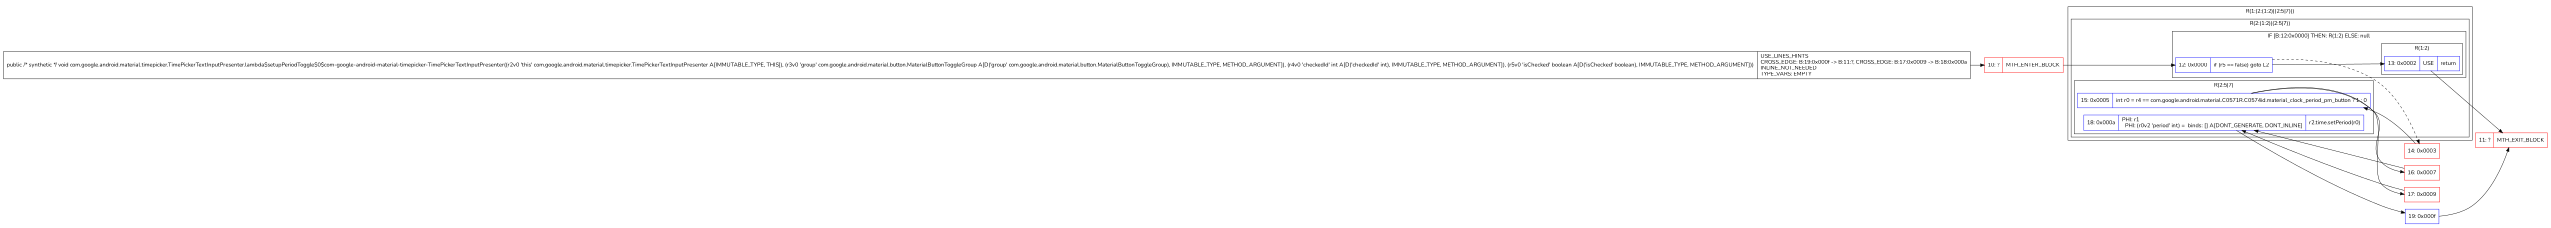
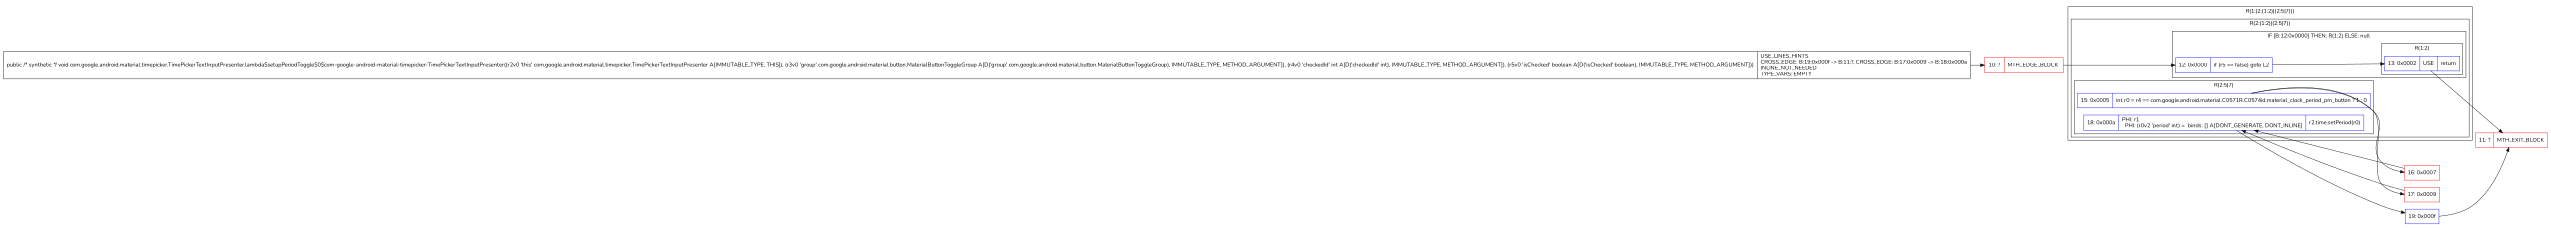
(2033, 65) -> (2033, 65)
(2422, 151) -> none
